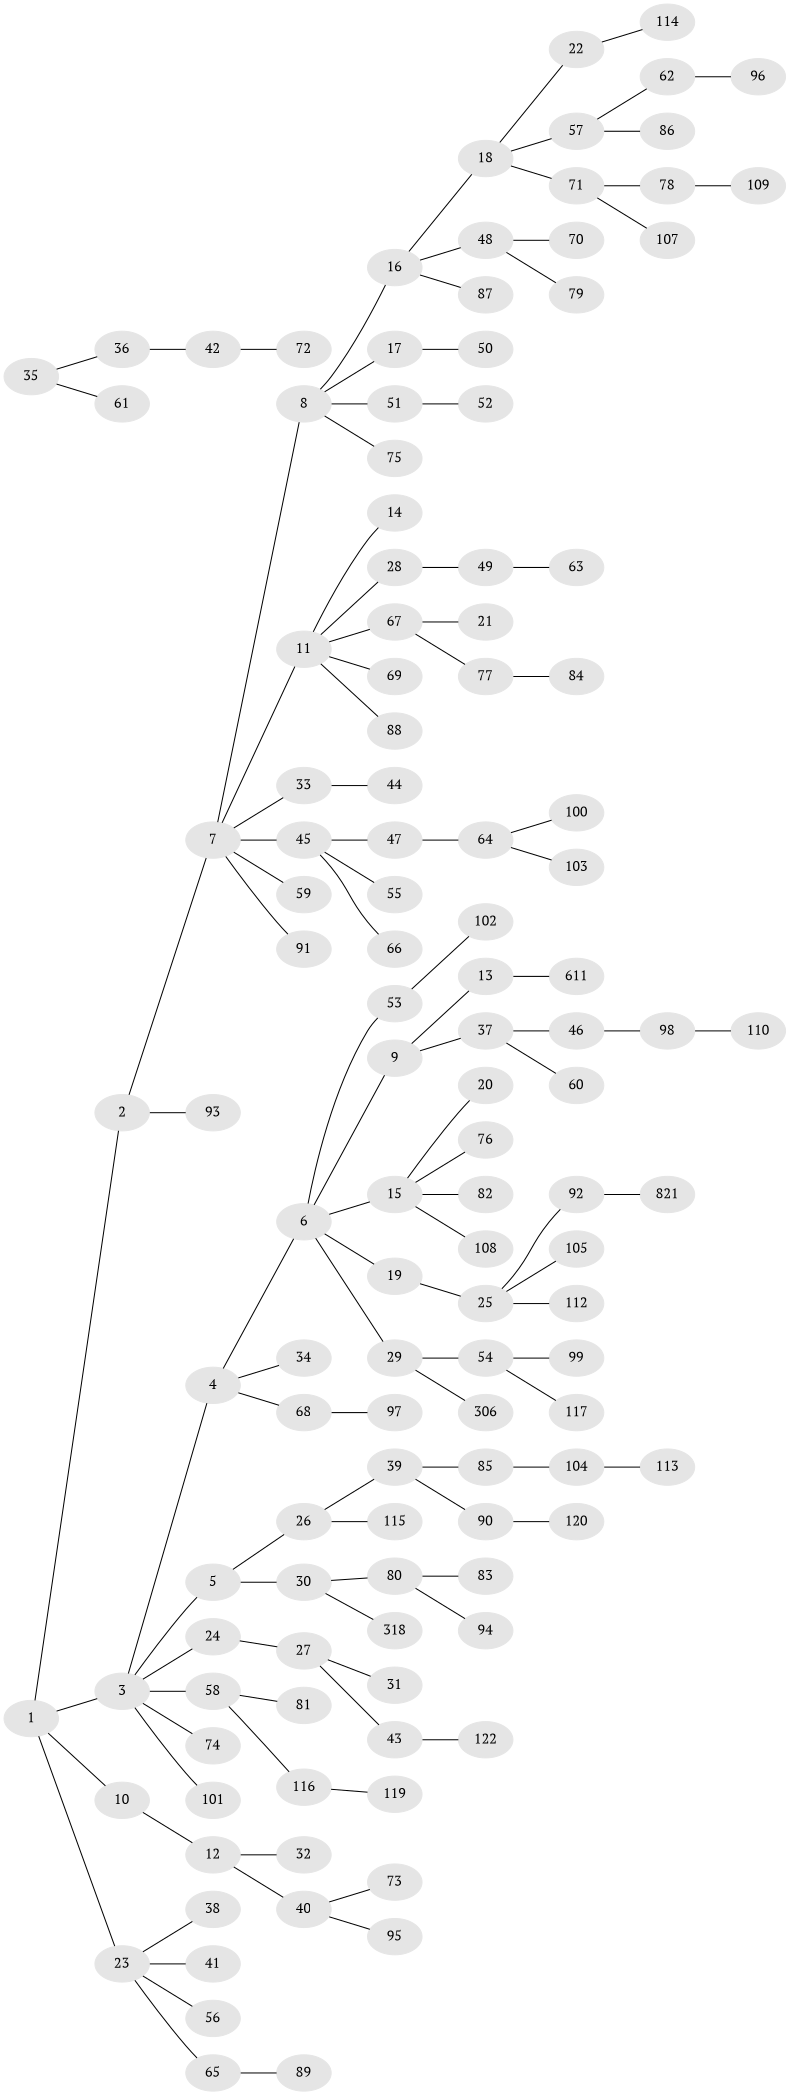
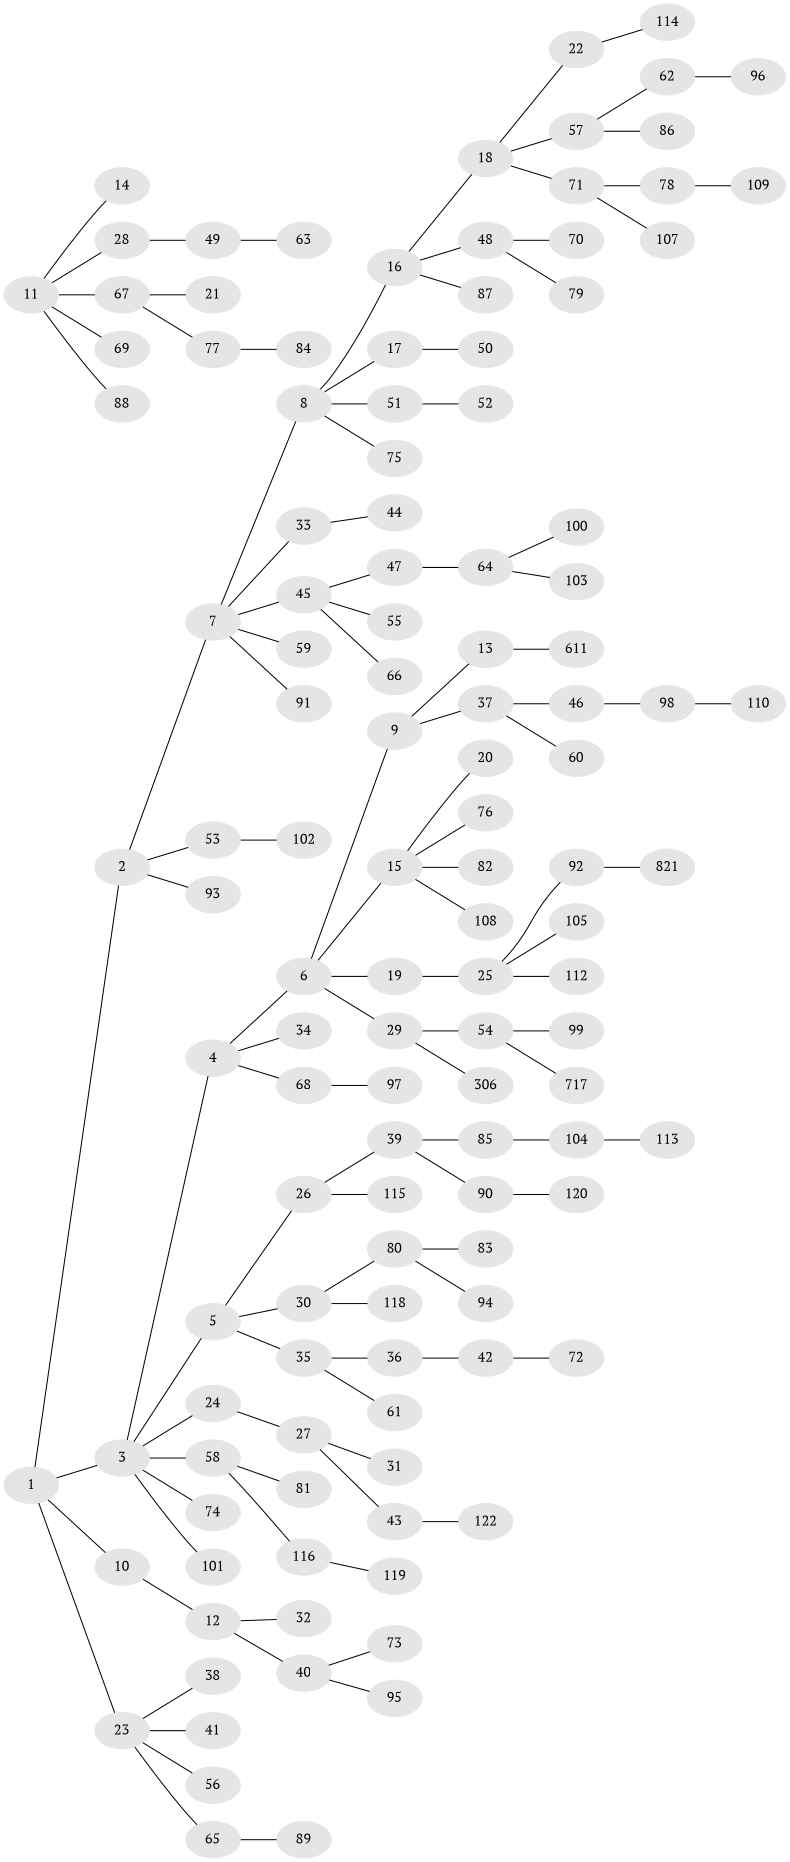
(258, 745) -> none
(333, 1107) -> (168, 854)
none -> (259, 1340)
(577, 1413) -> (577, 1085)
(395, 1631) -> (395, 1304)
